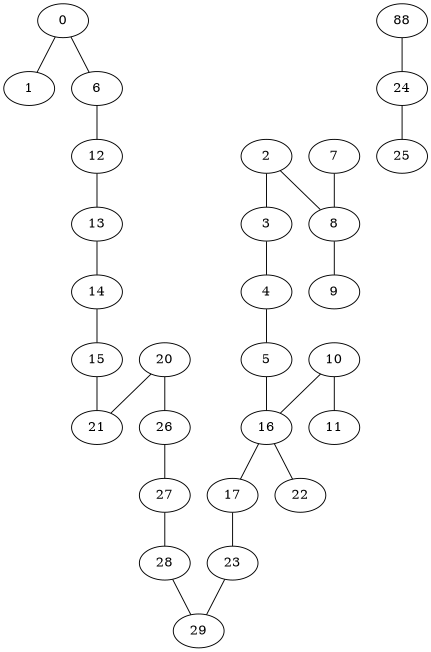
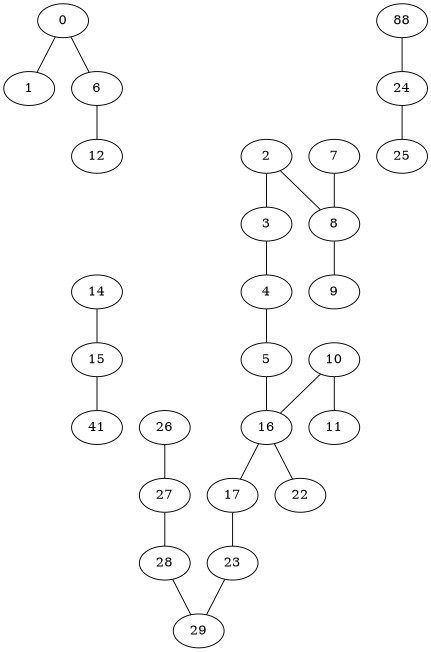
(97, 224) -> none
(165, 360) -> none
(97, 428) -> (97, 428)
